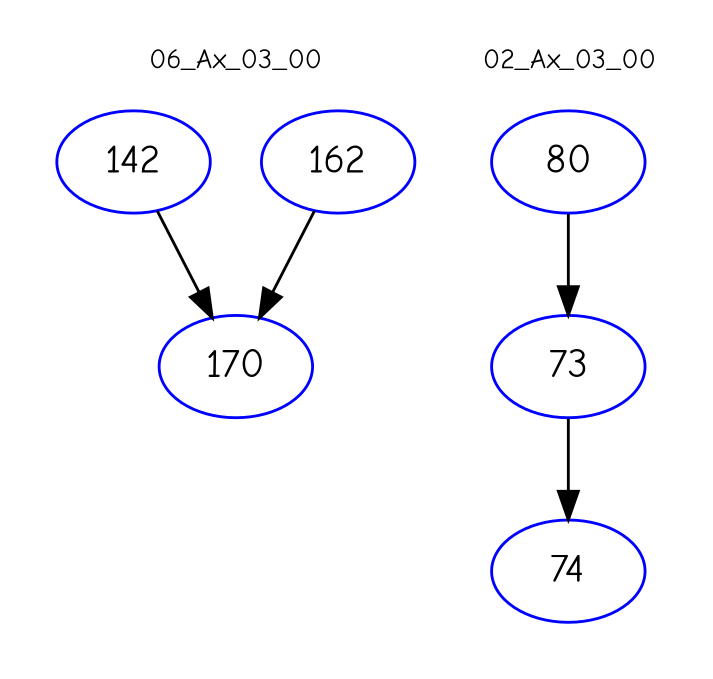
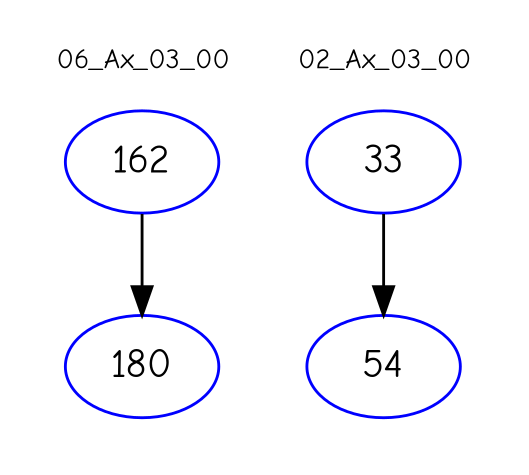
(134, 162) -> none
(568, 162) -> none
(236, 367) -> (142, 367)
(568, 367) -> (384, 162)
(568, 571) -> (384, 367)
